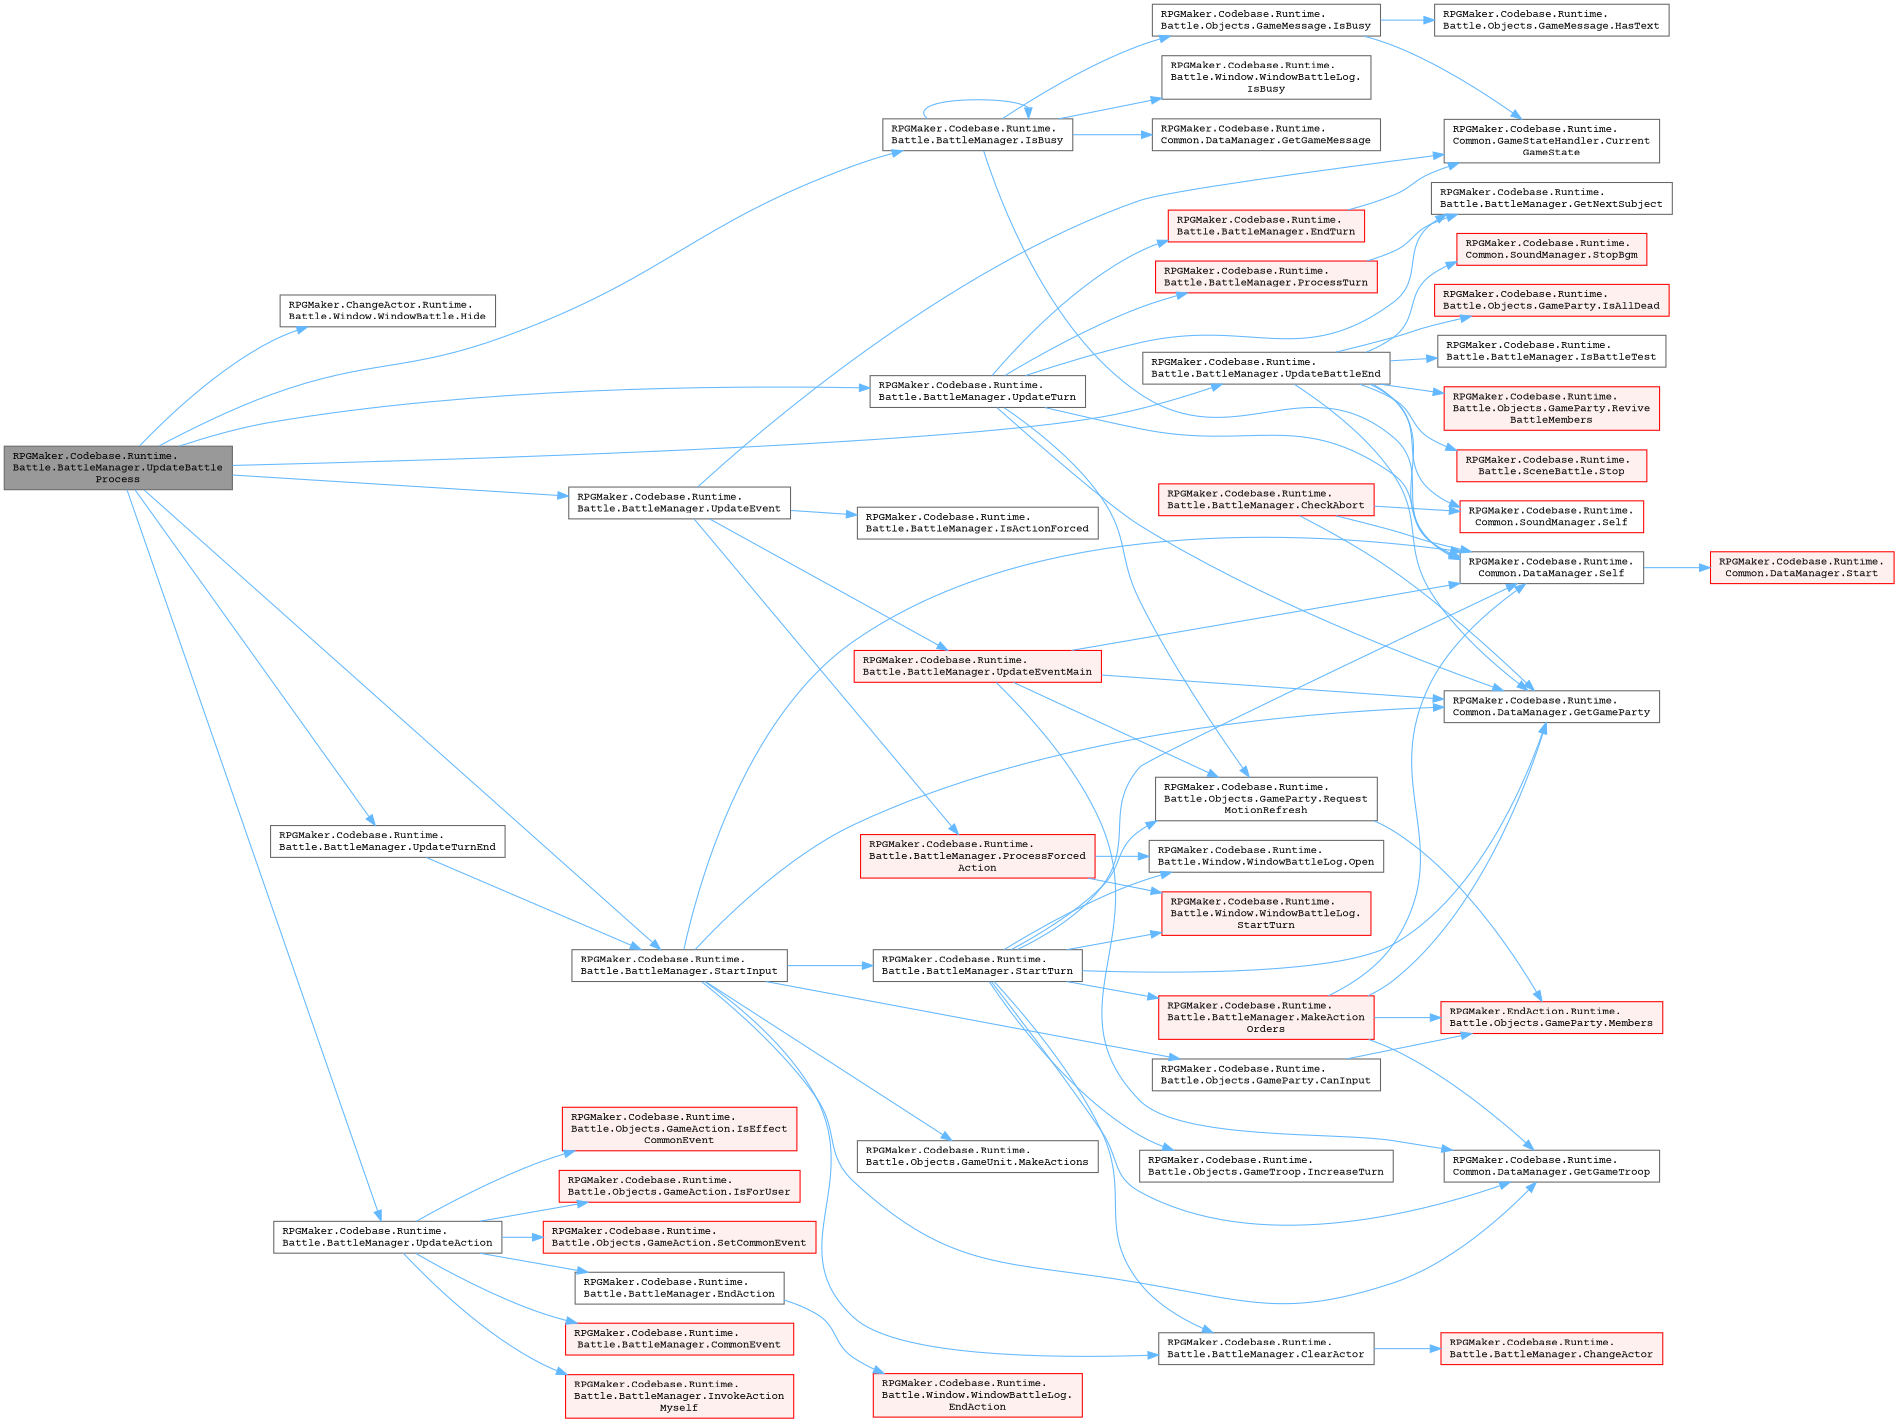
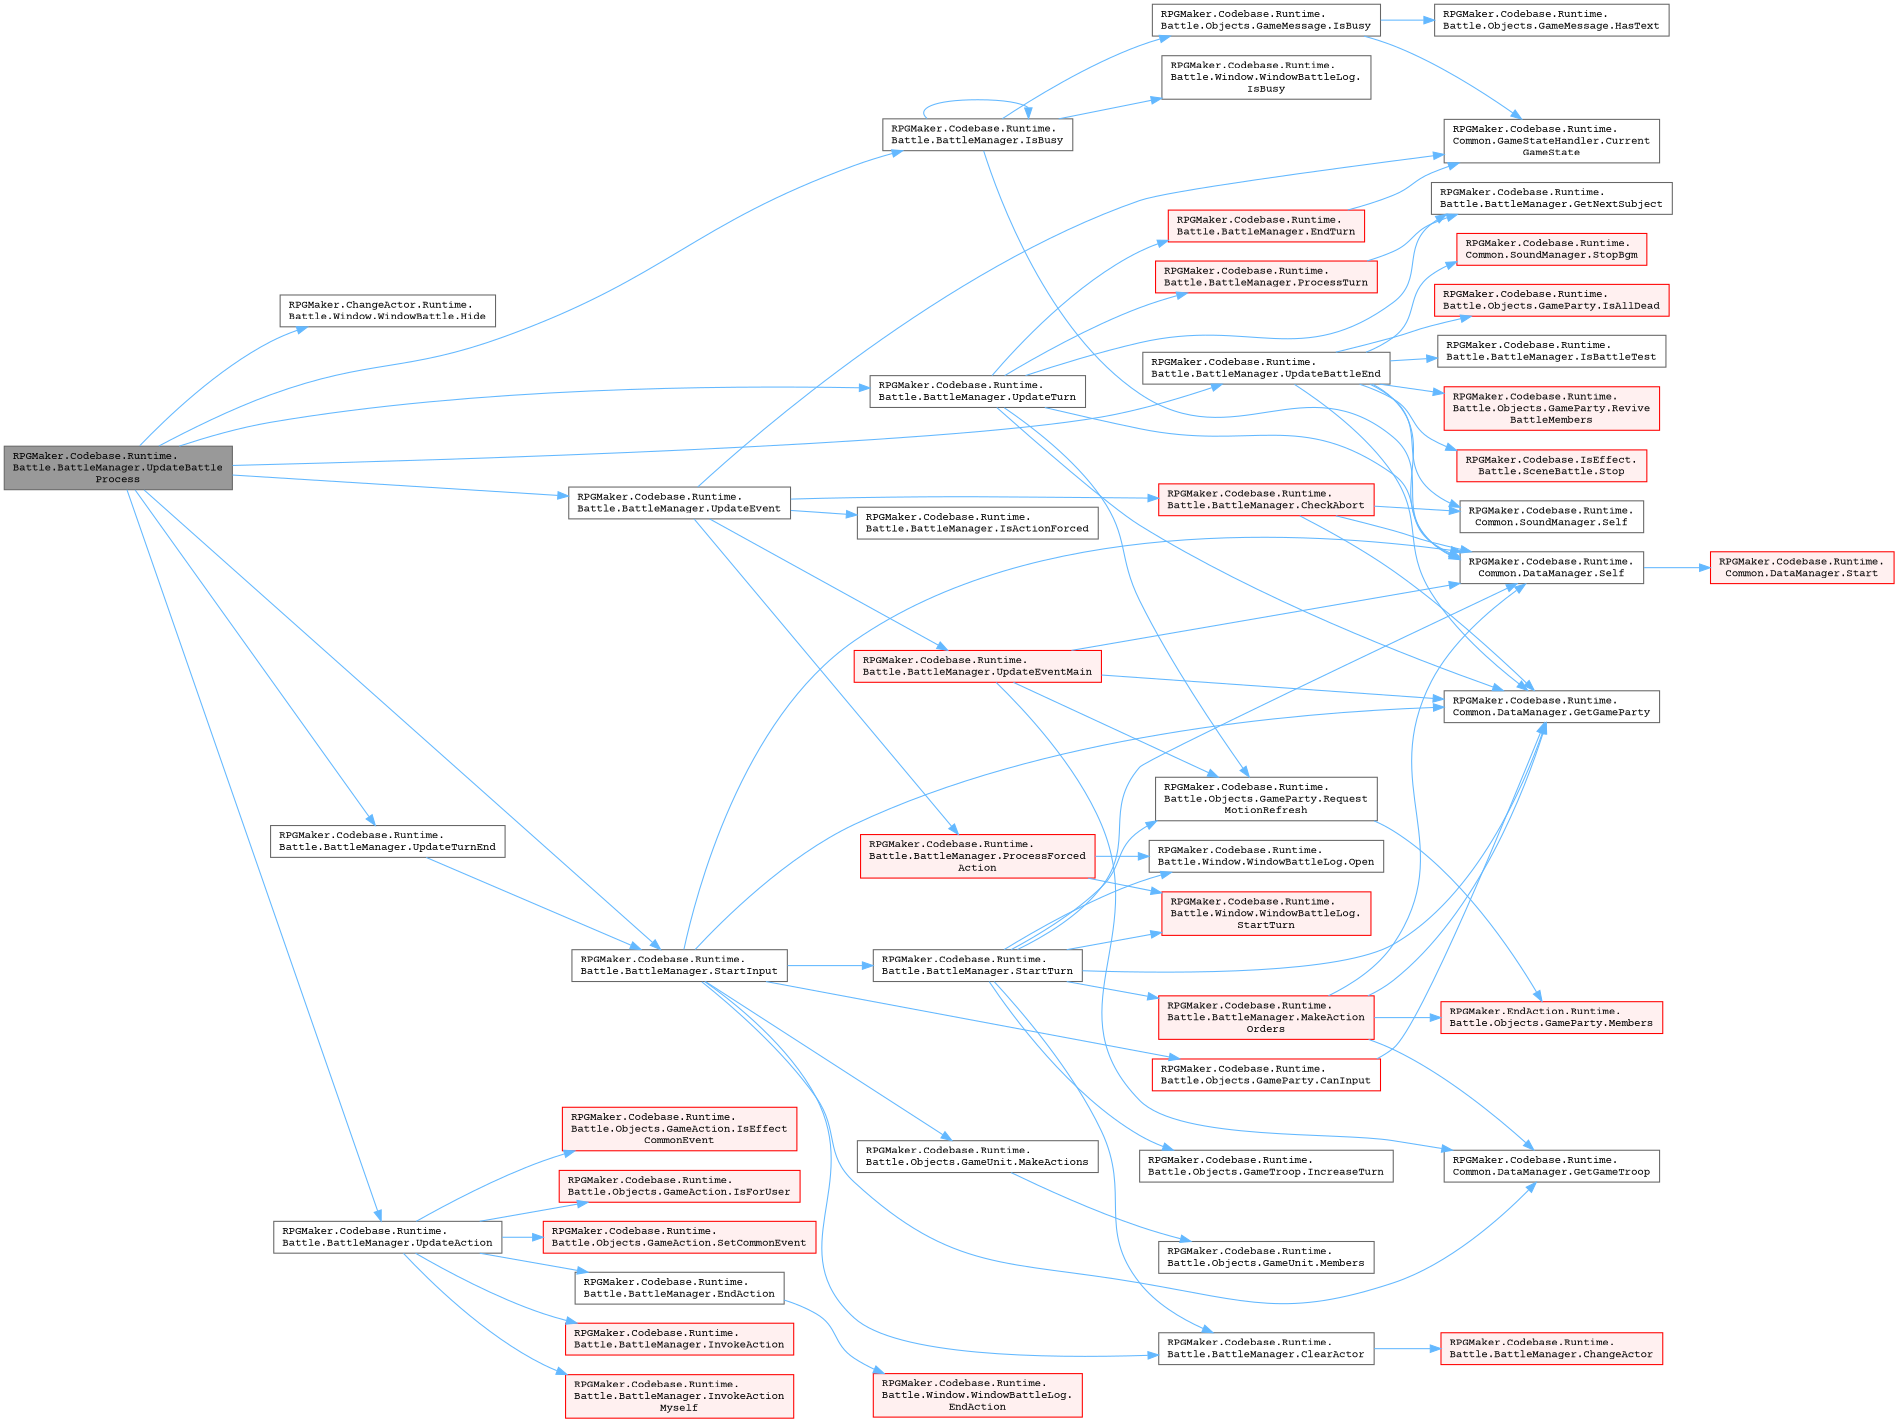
(1266, 135) -> none
(1552, 466) -> (1552, 466)
none -> (969, 497)
(1552, 517) -> (1552, 517)
(1404, 1047) -> (1465, 911)
(1266, 1075) -> (1266, 1075)
(1191, 1212) -> none
none -> (1266, 1257)
(680, 1339) -> (680, 1339)
